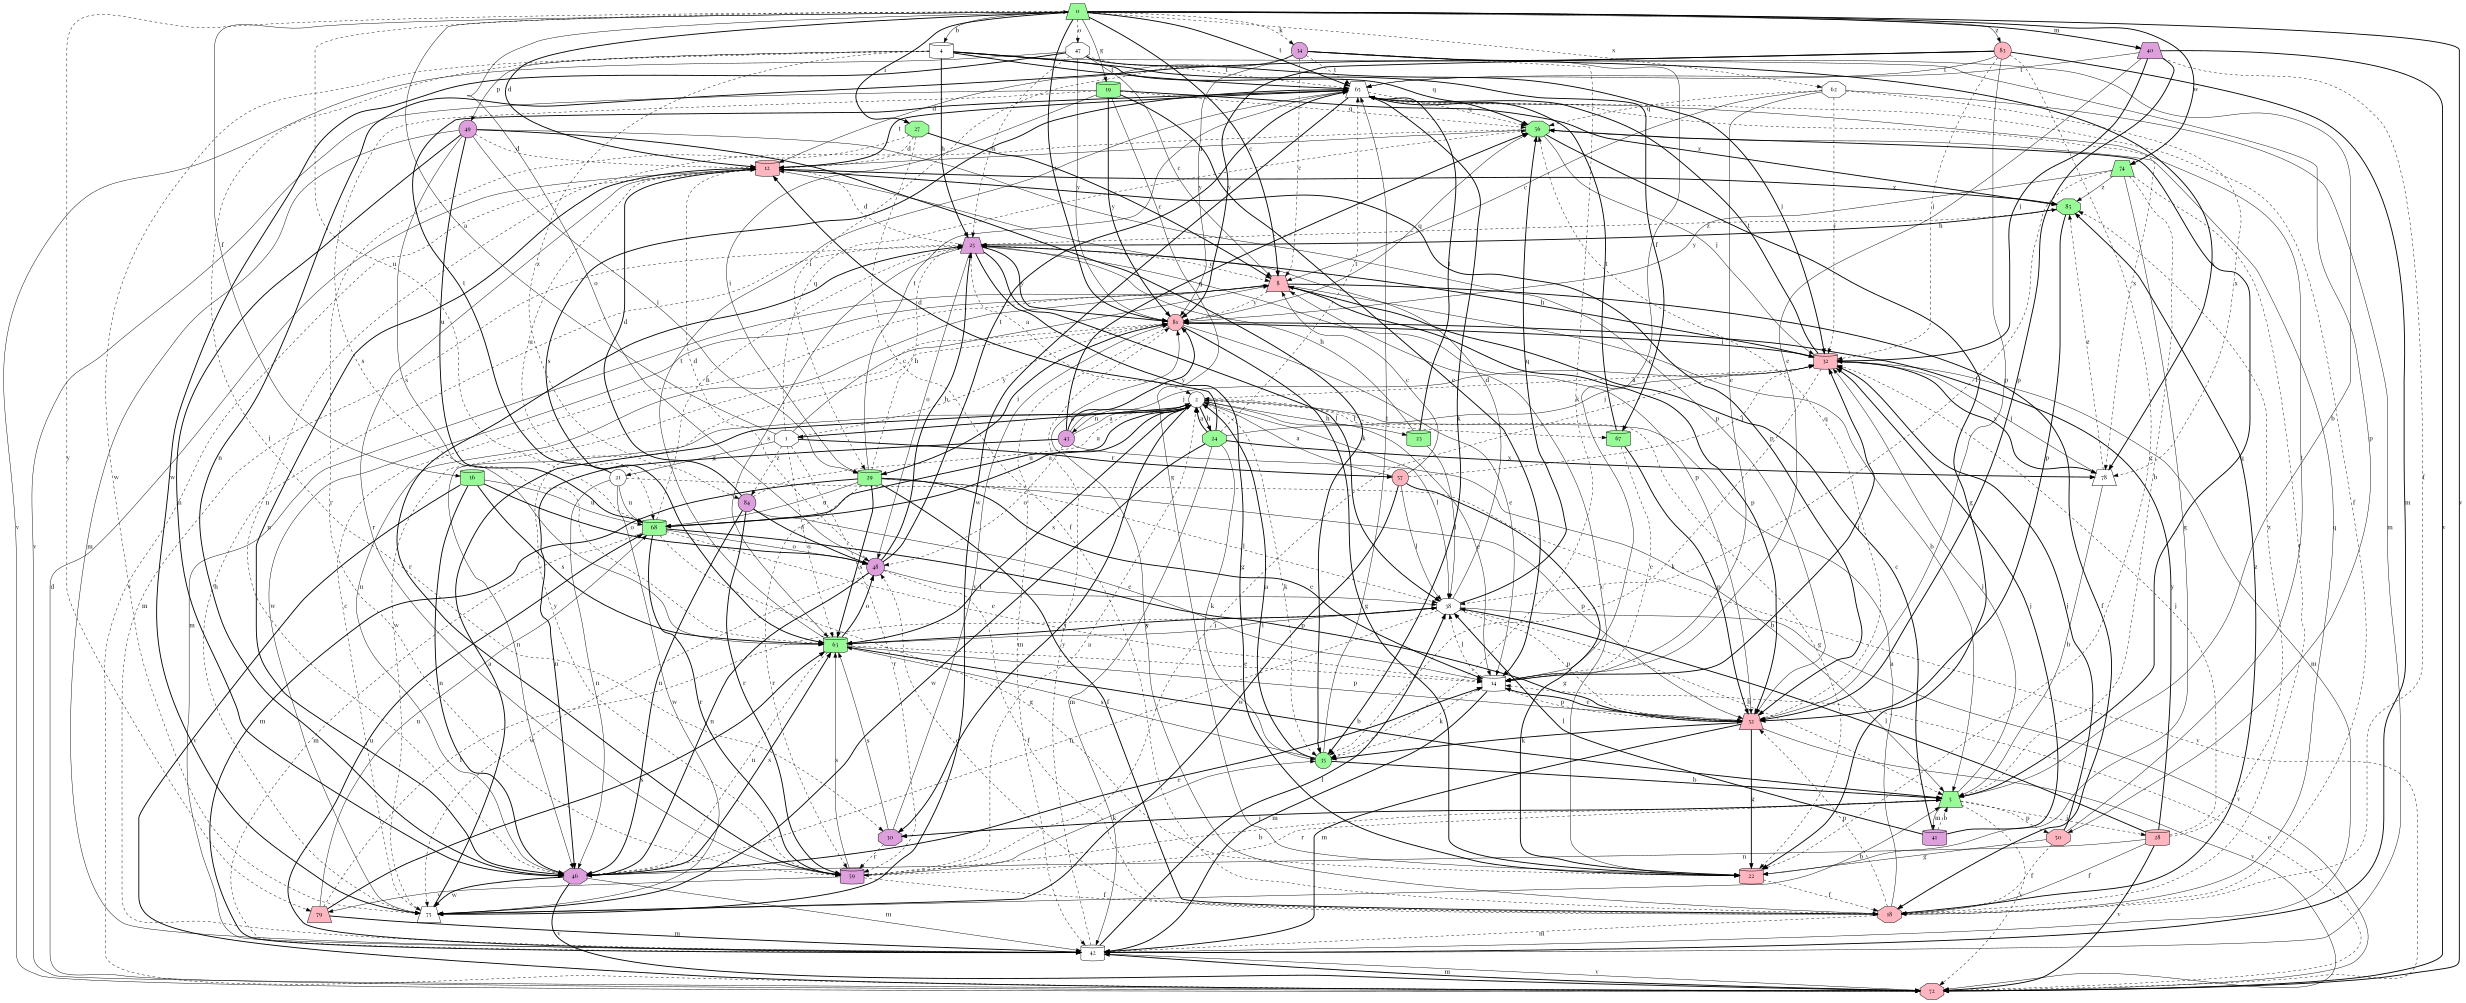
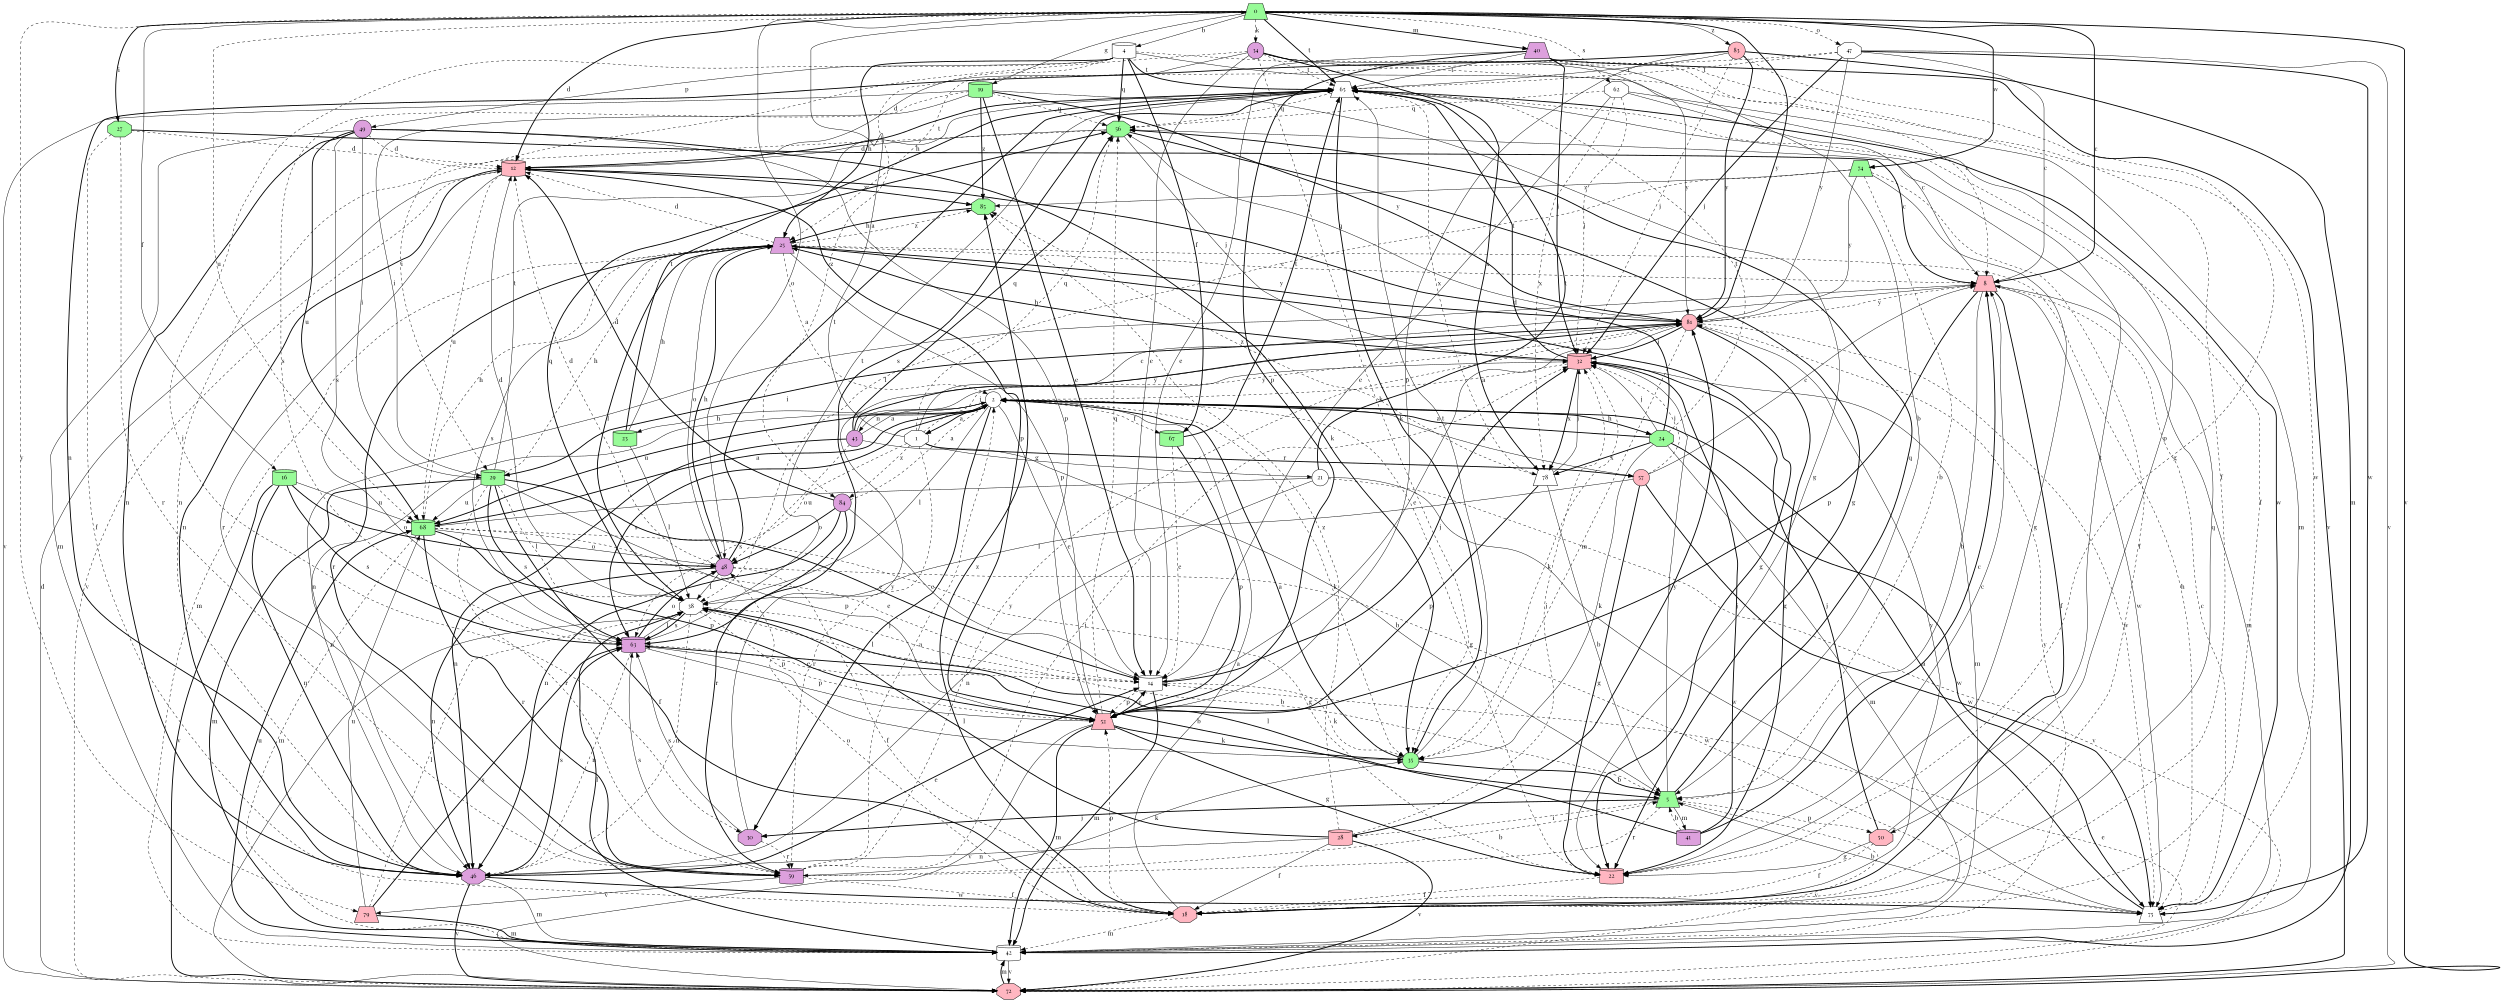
(2023, 549) -> (1358, 669)
(1021, 600) -> (1573, 562)
(835, 645) -> (633, 645)
